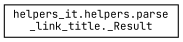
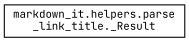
(91, 21) -> (95, 21)
